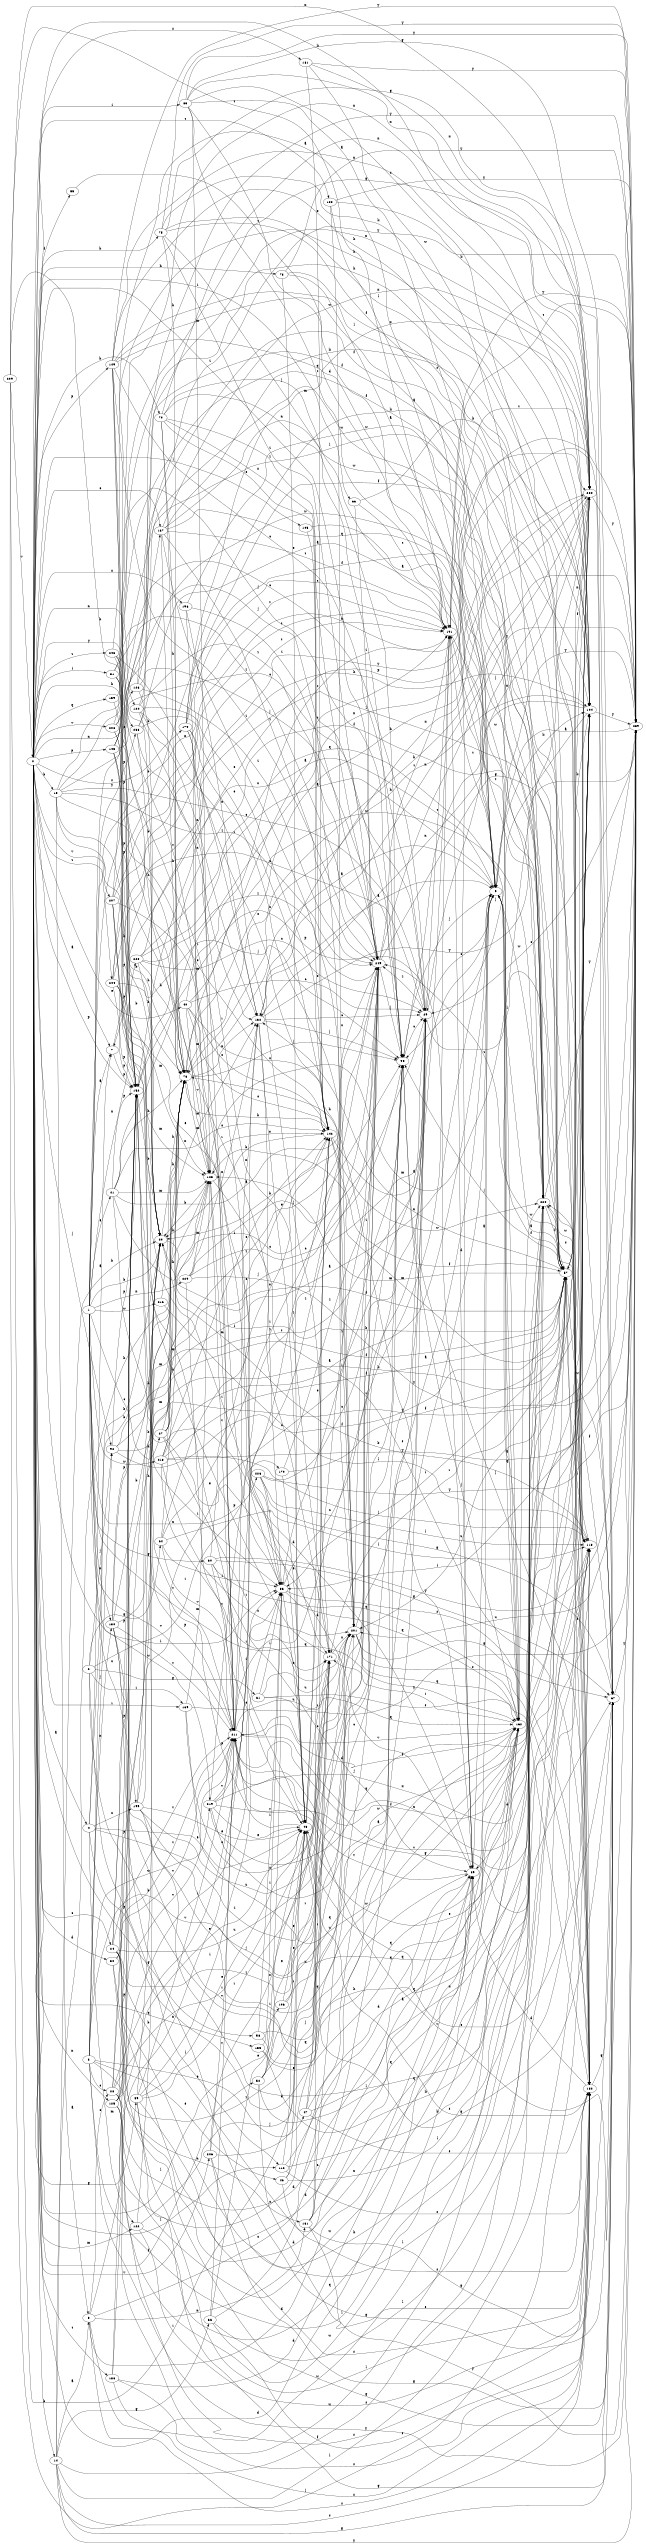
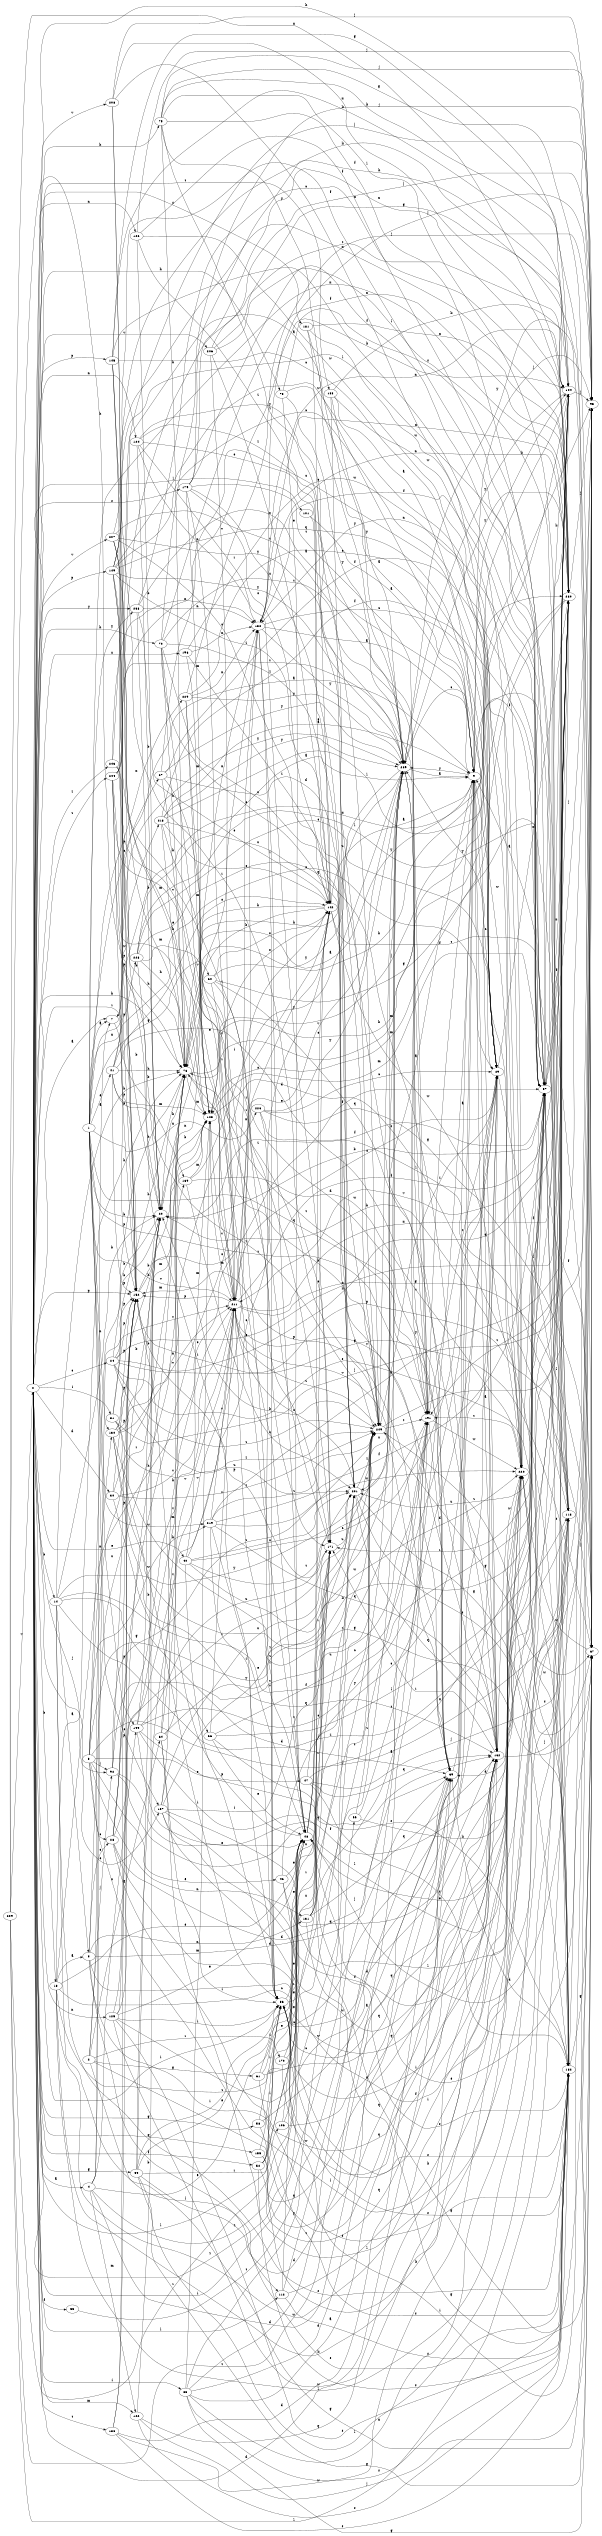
(306, 391) -> (294, 581)
(282, 417) -> (379, 105)
(306, 528) -> (306, 513)
none -> (523, 644)
(354, 672) -> (343, 242)
(112, 698) -> none
none -> (518, 898)
(411, 1038) -> none
(246, 1182) -> (246, 1242)
(406, 1223) -> none
(161, 1302) -> none
(173, 1588) -> (173, 923)
